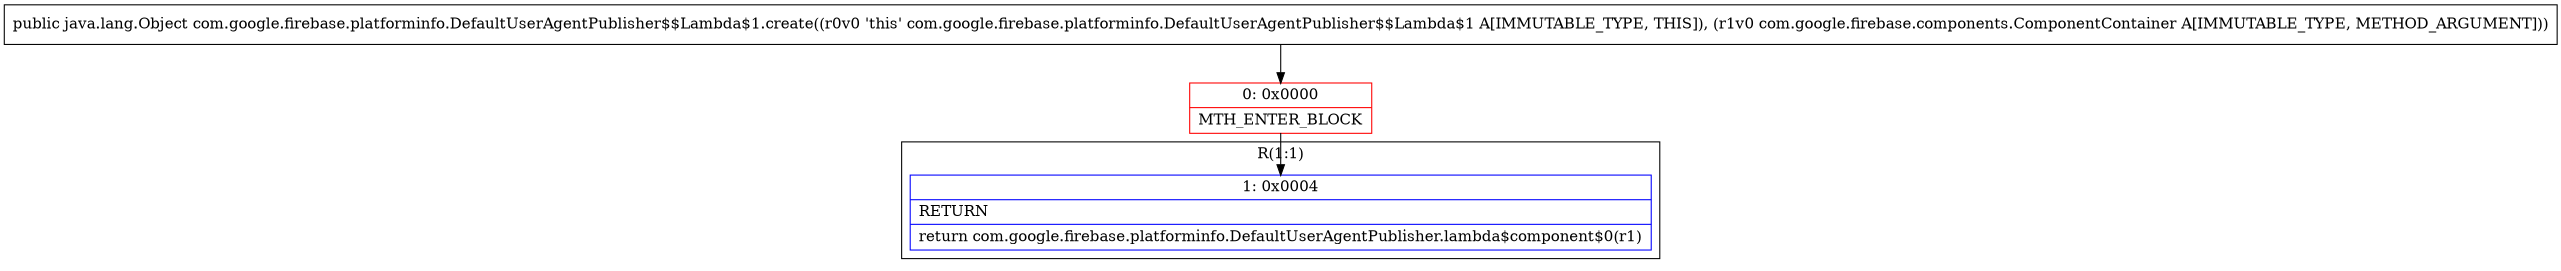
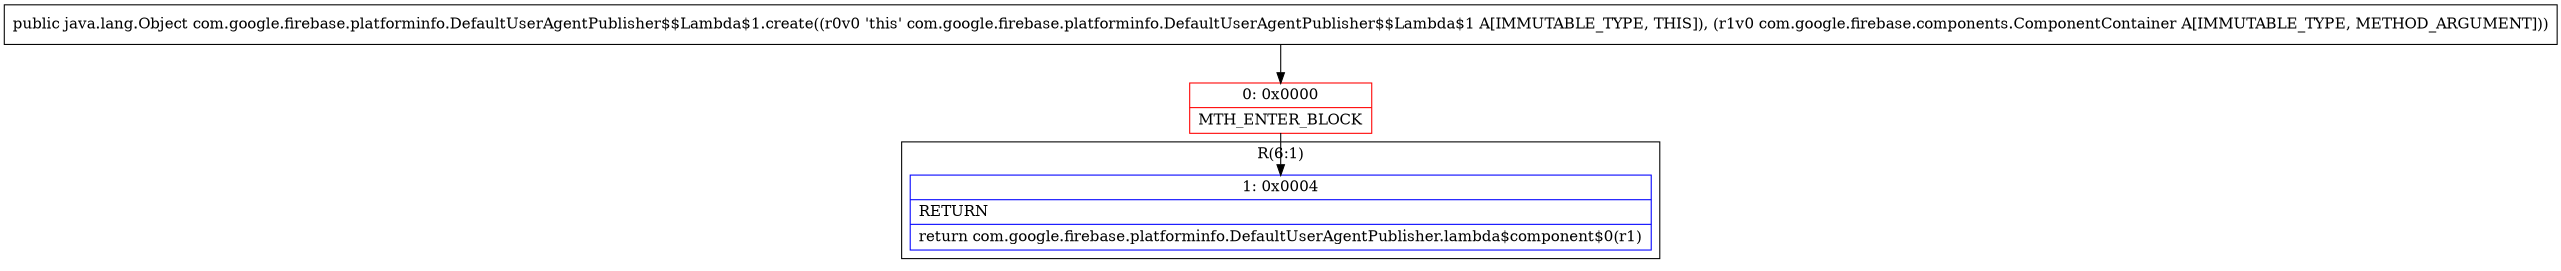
(1281, 154) -> (1281, 154)
